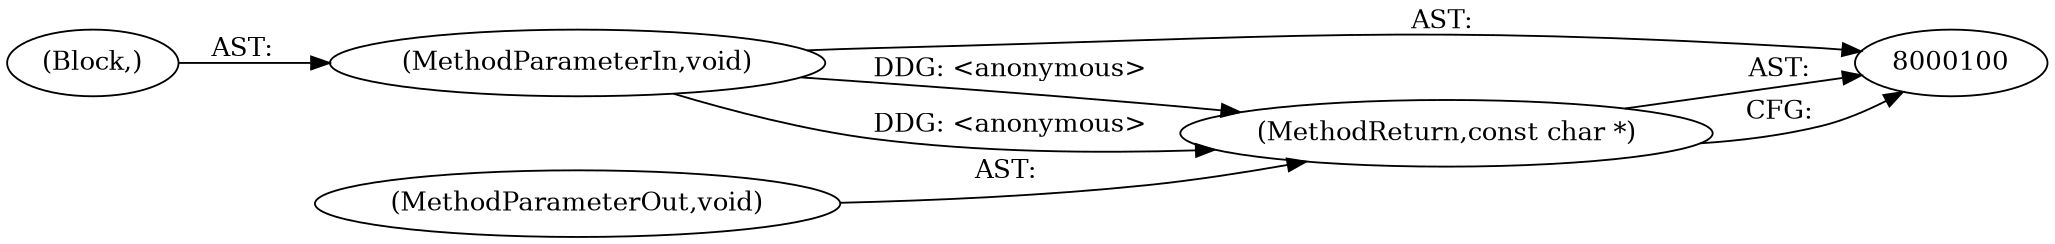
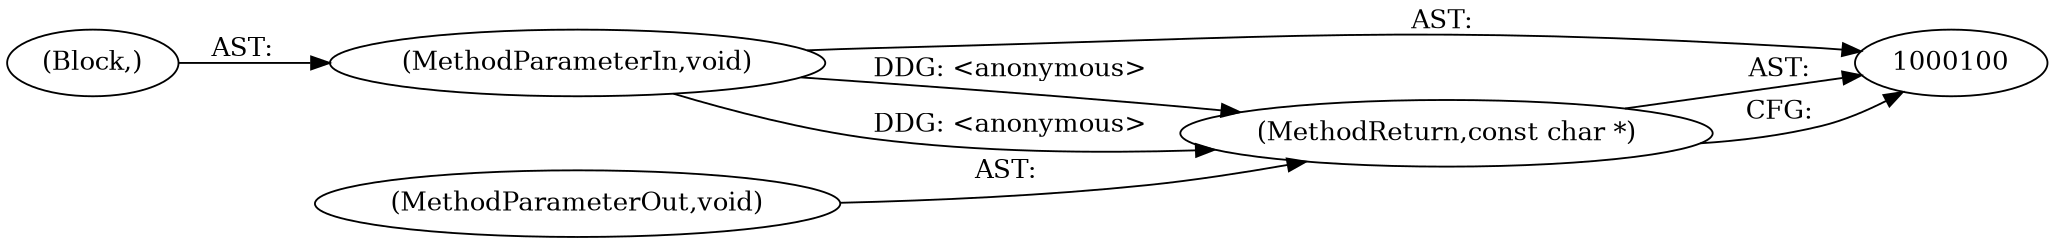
(1951, 63) -> (1951, 63)
